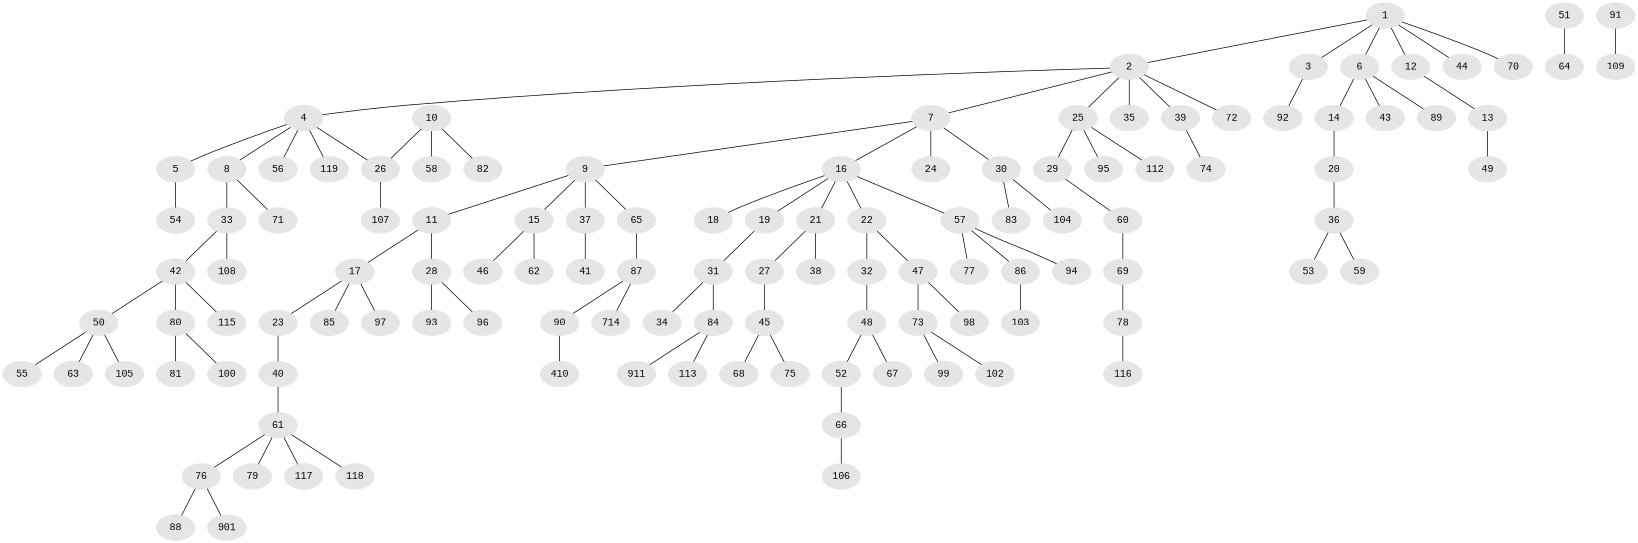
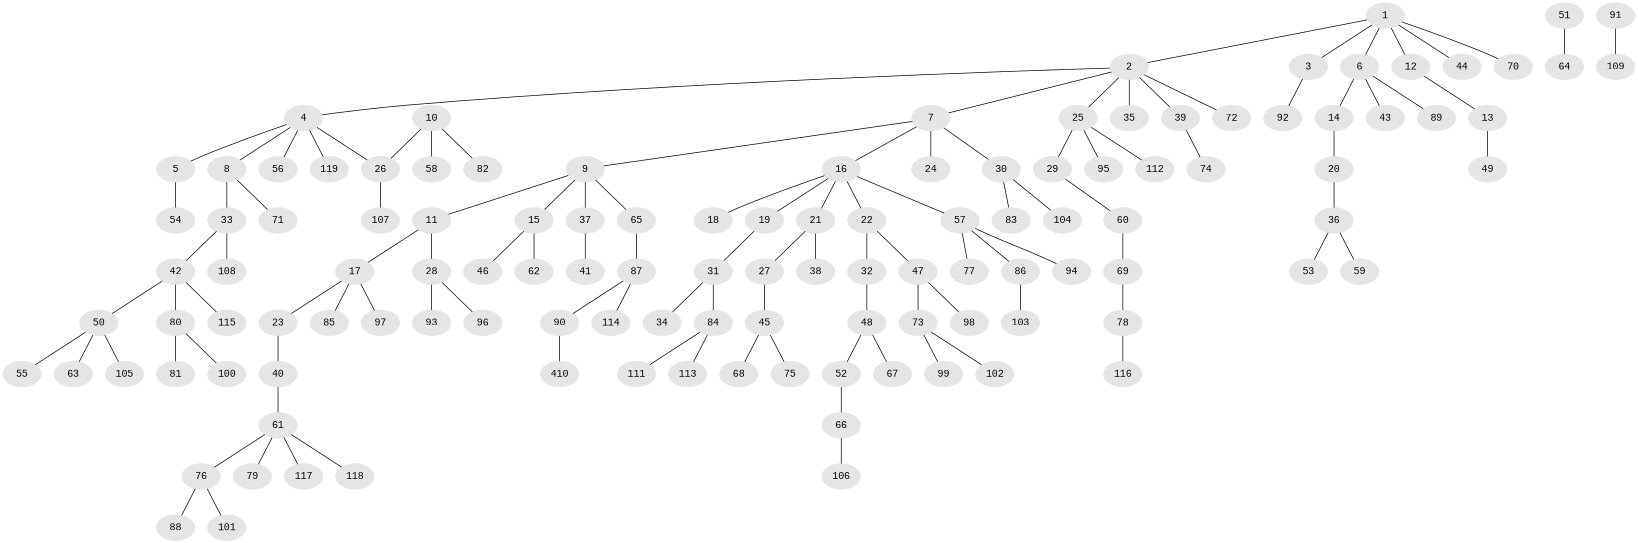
(611, 323) -> (611, 323)
(636, 374) -> (636, 374)
(227, 528) -> (227, 528)
